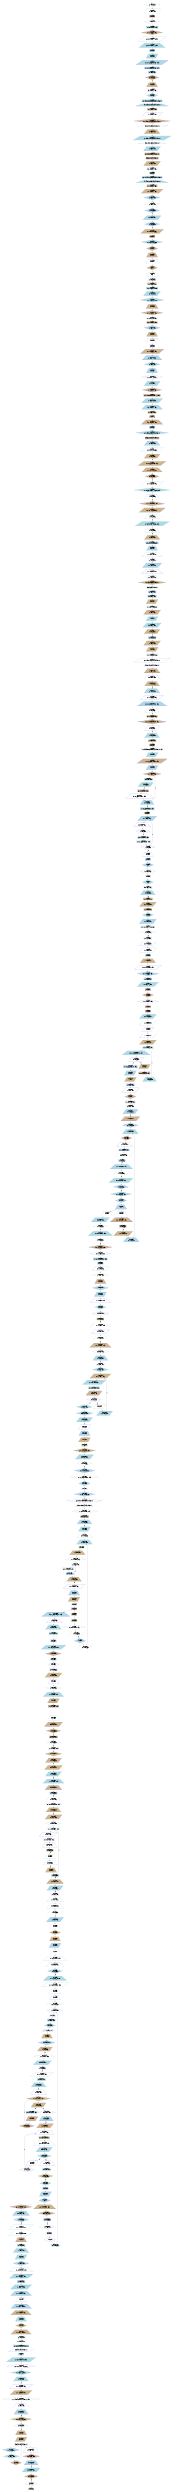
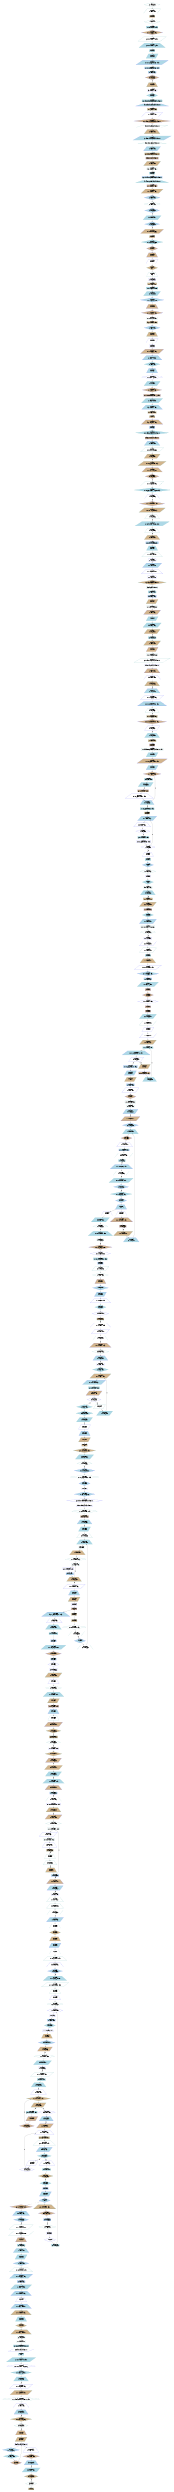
none -> (53, 1712)
